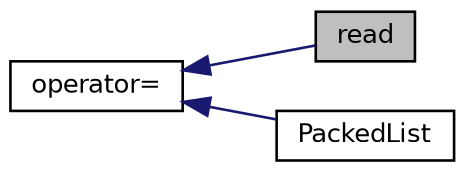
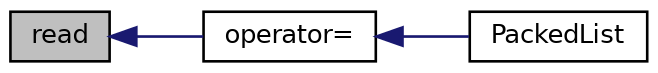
(263, 55) -> (170, 37)
